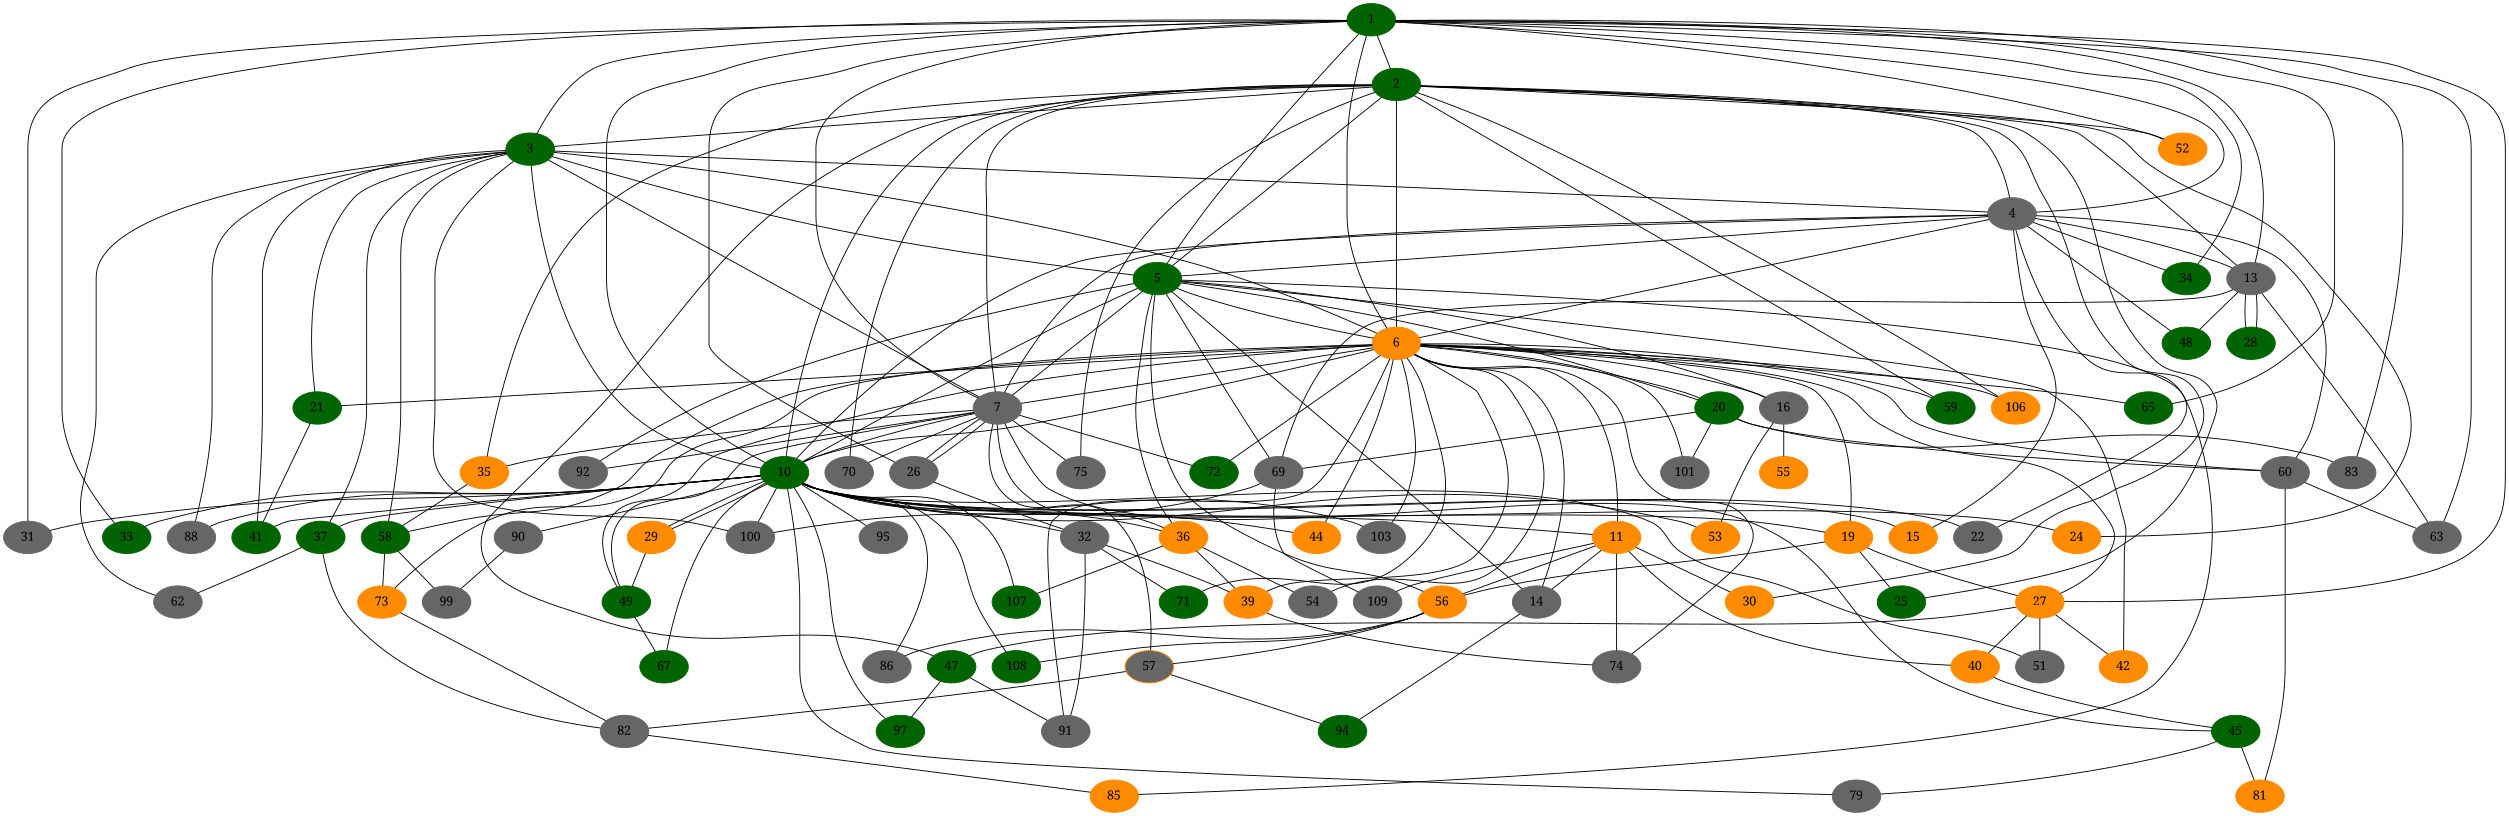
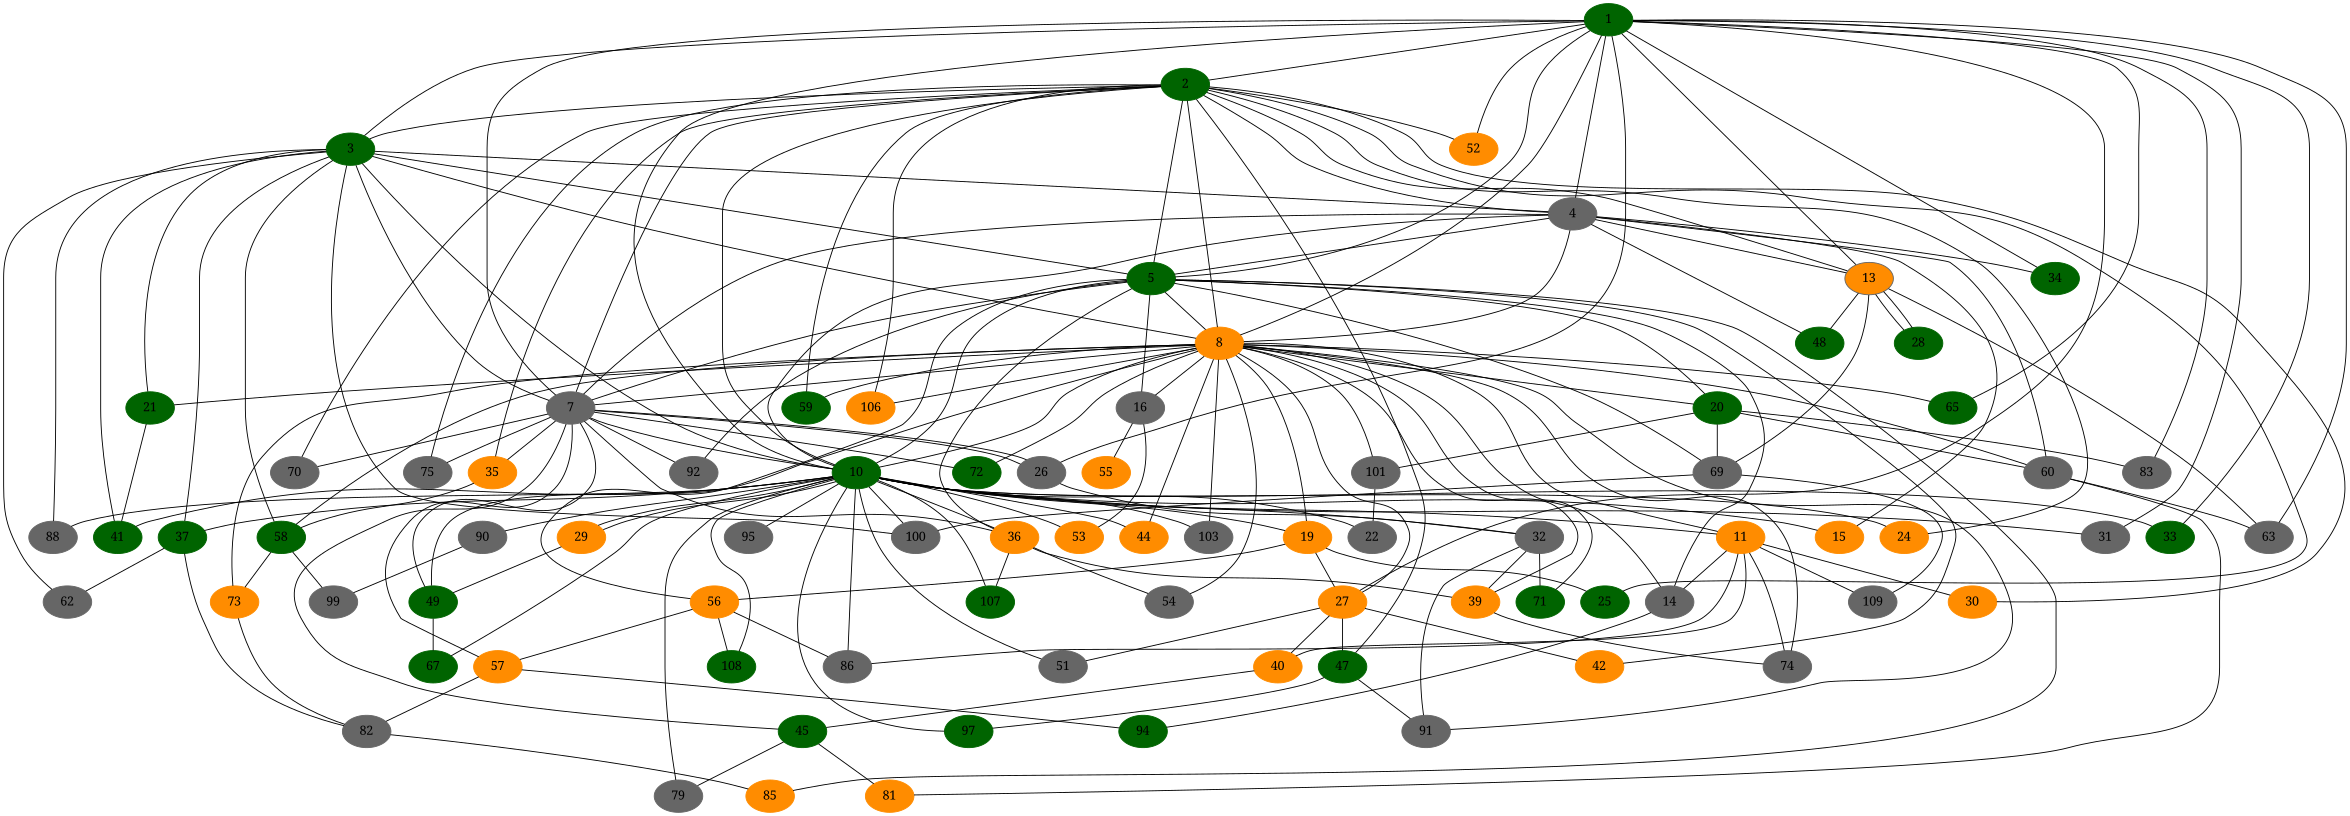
(2251, 279) -> (1869, 279)
(1396, 343) -> (1219, 343)
(2181, 424) -> (1374, 505)
(1529, 570) -> (1280, 649)
(1149, 667) -> (498, 667)
